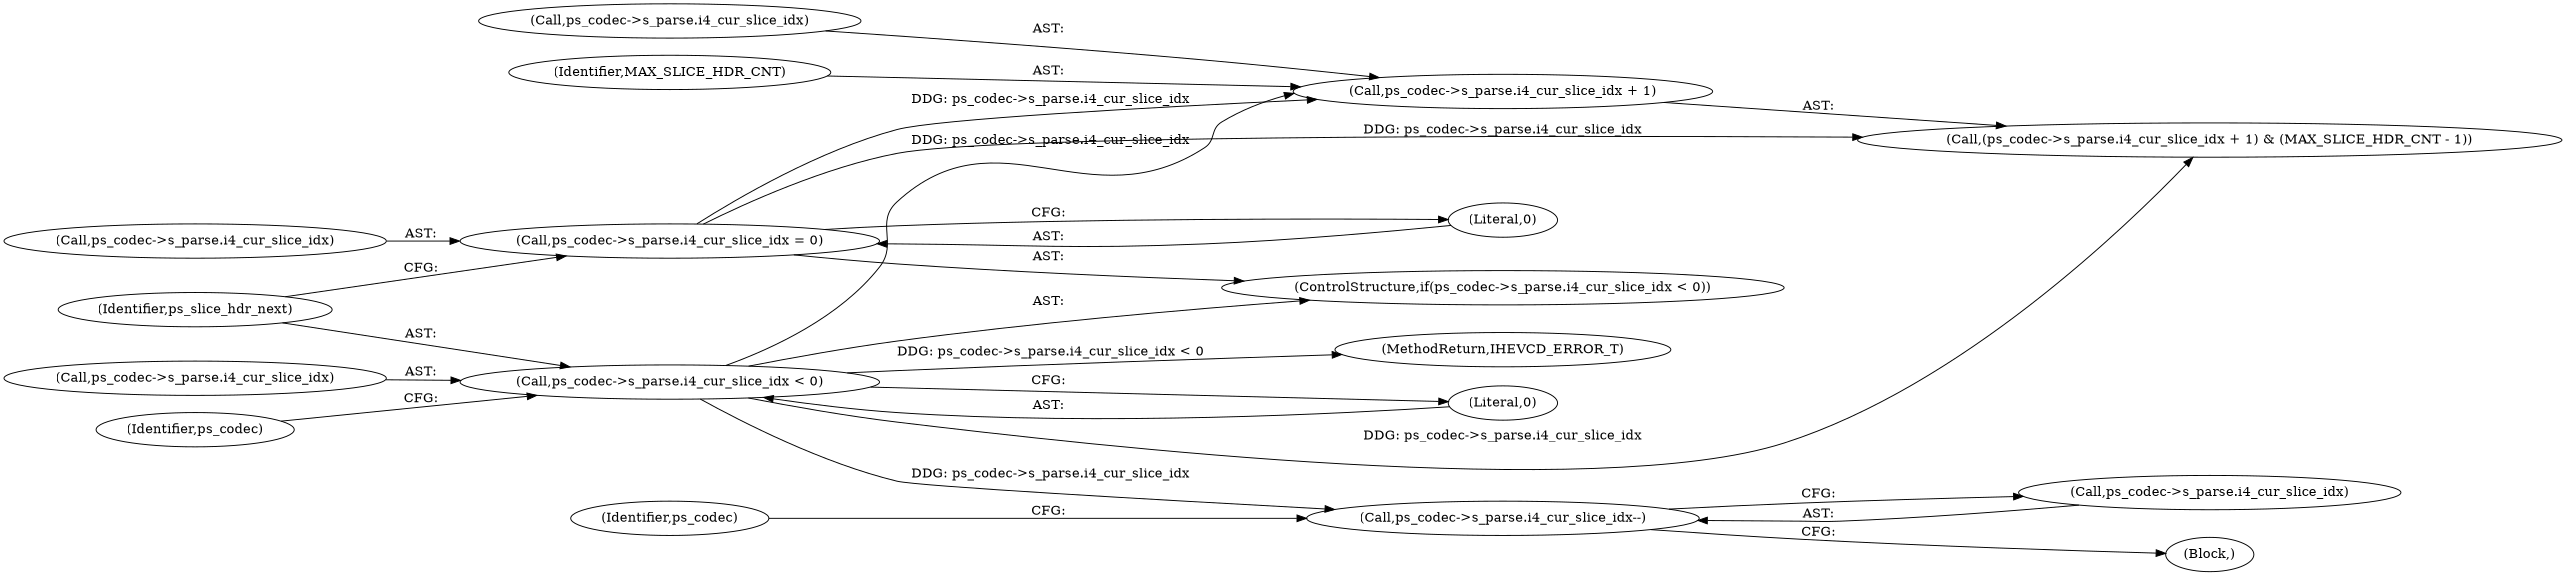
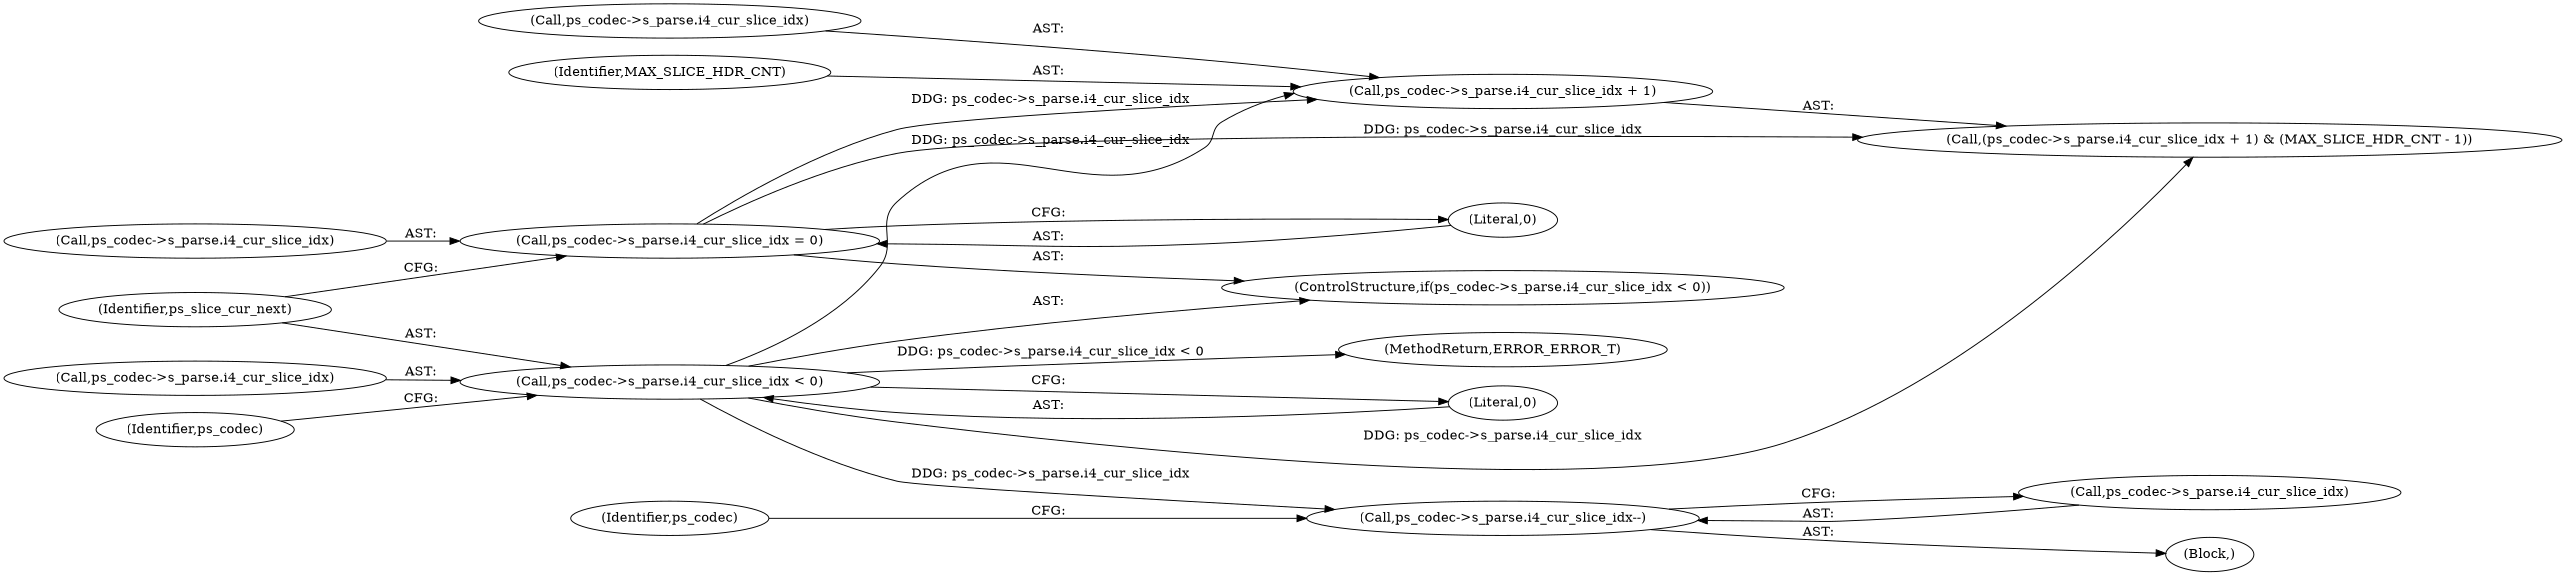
(195, 310) -> (195, 310)
(1503, 350) -> (1503, 350)
(1821, 532) -> (1821, 532)
